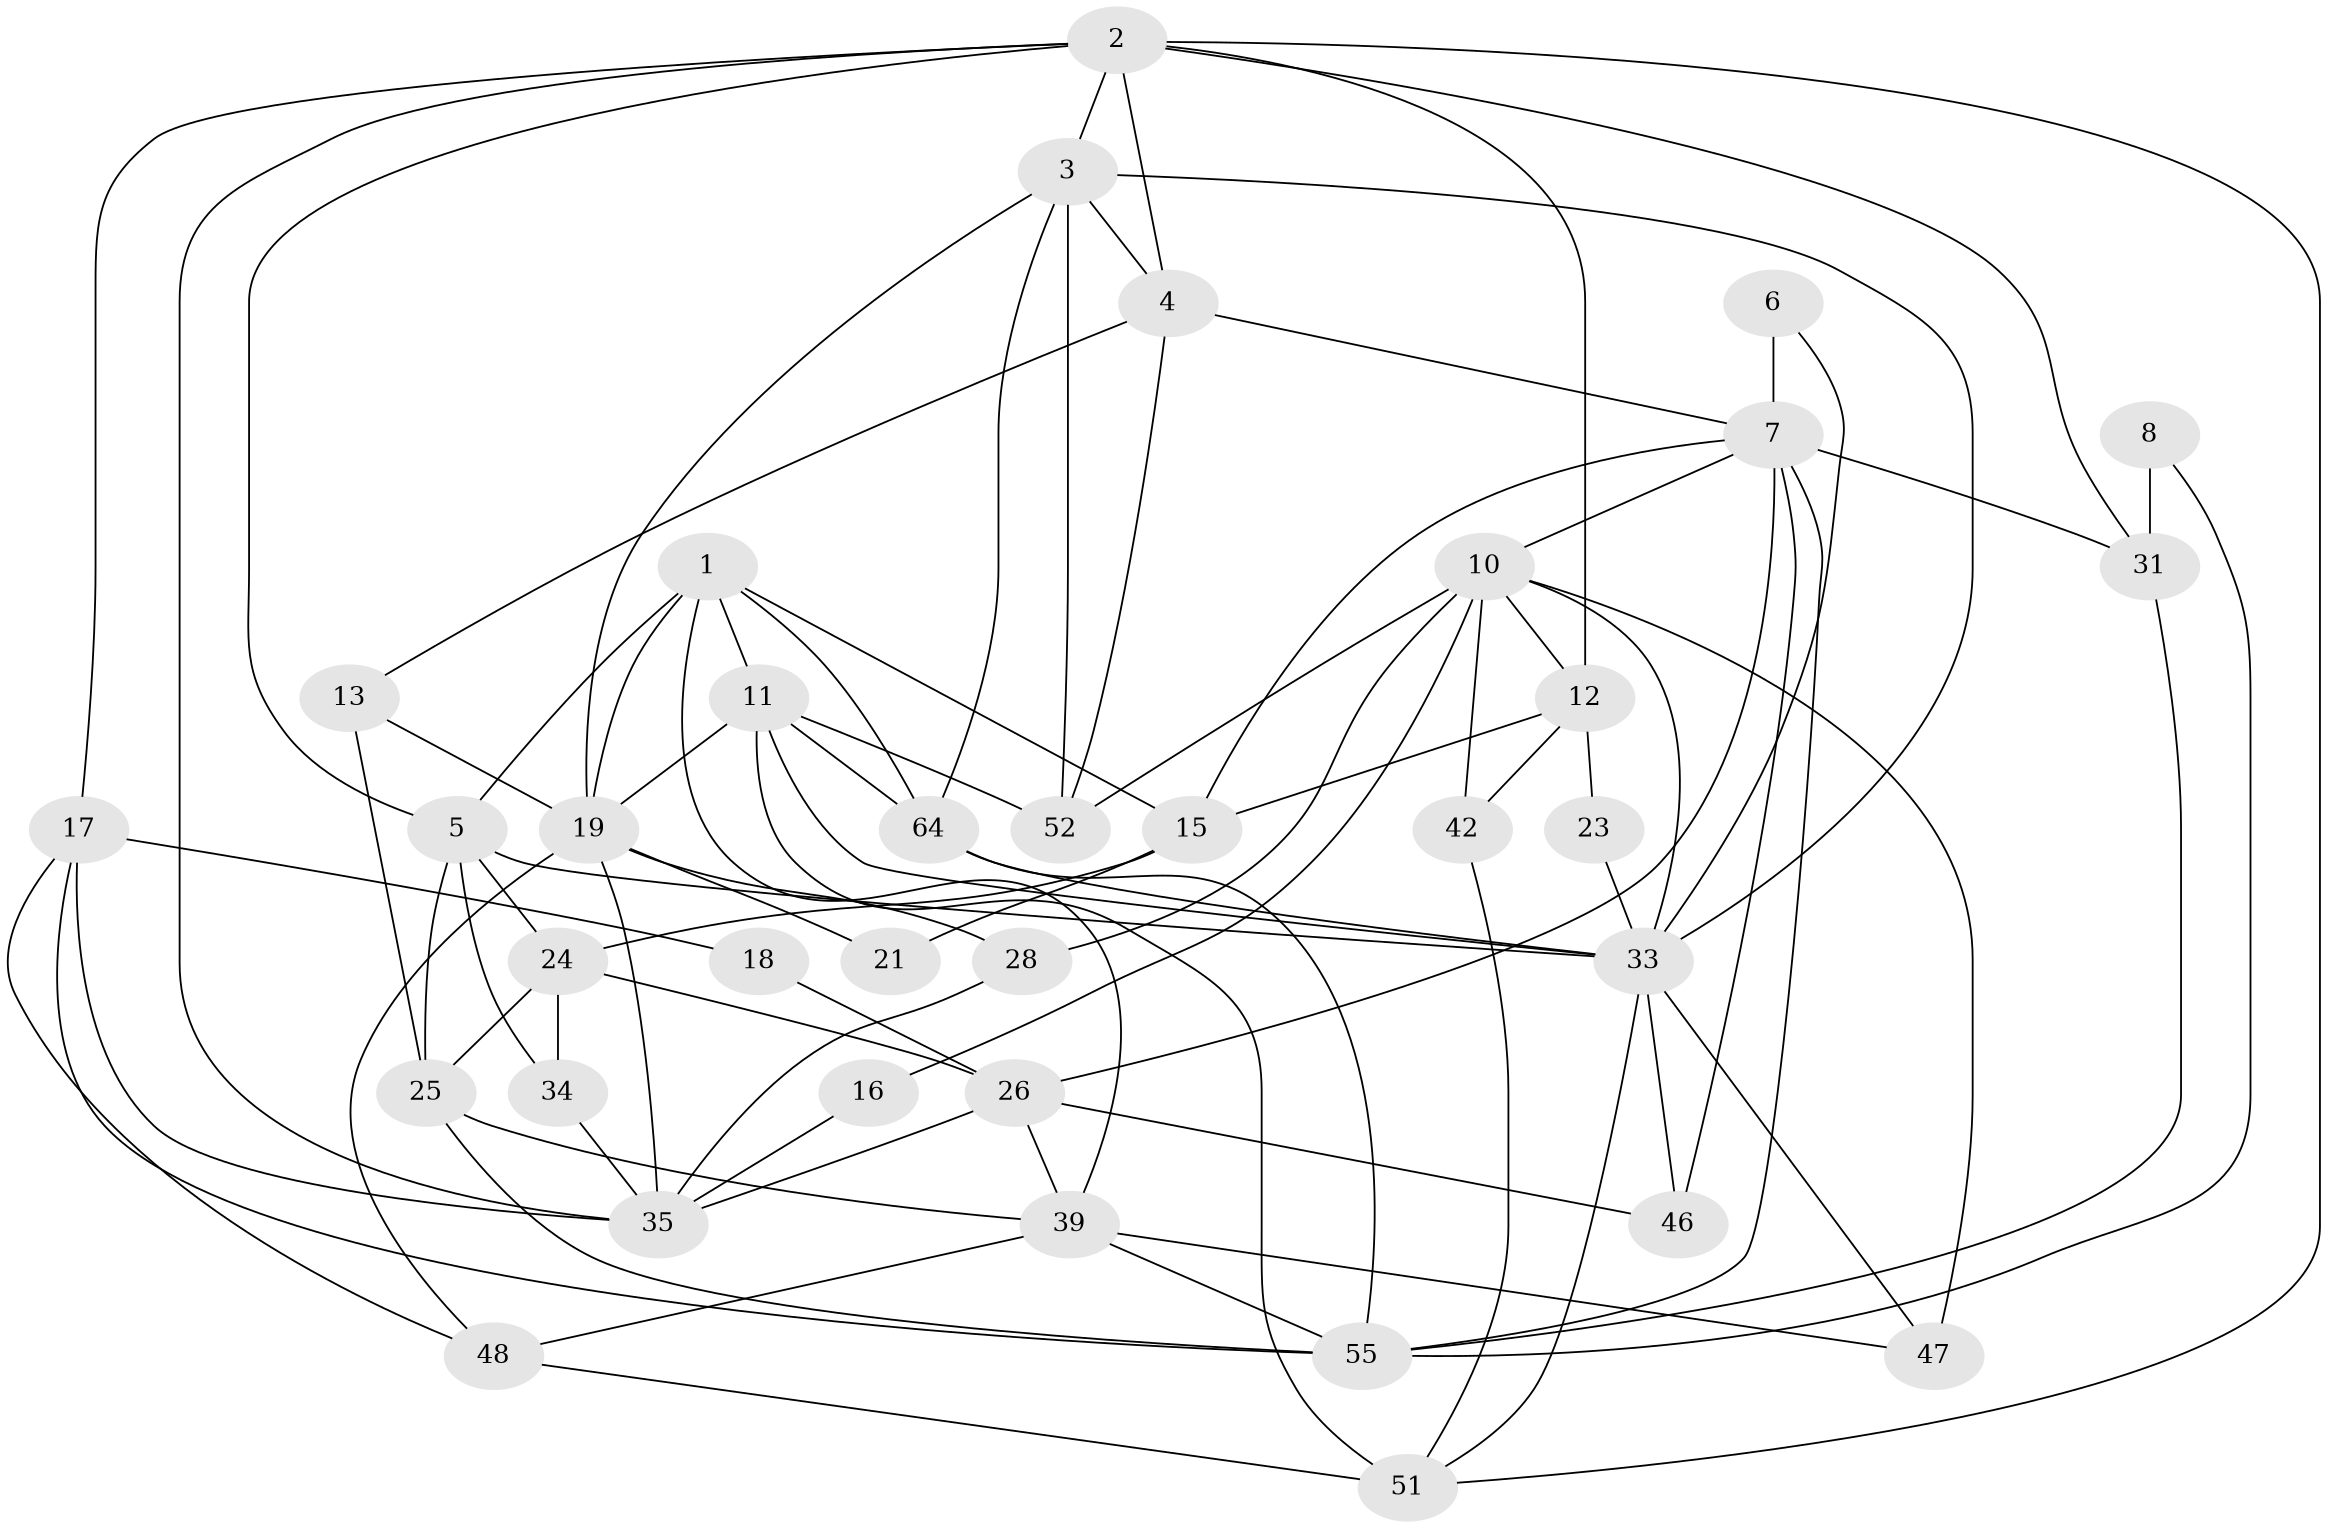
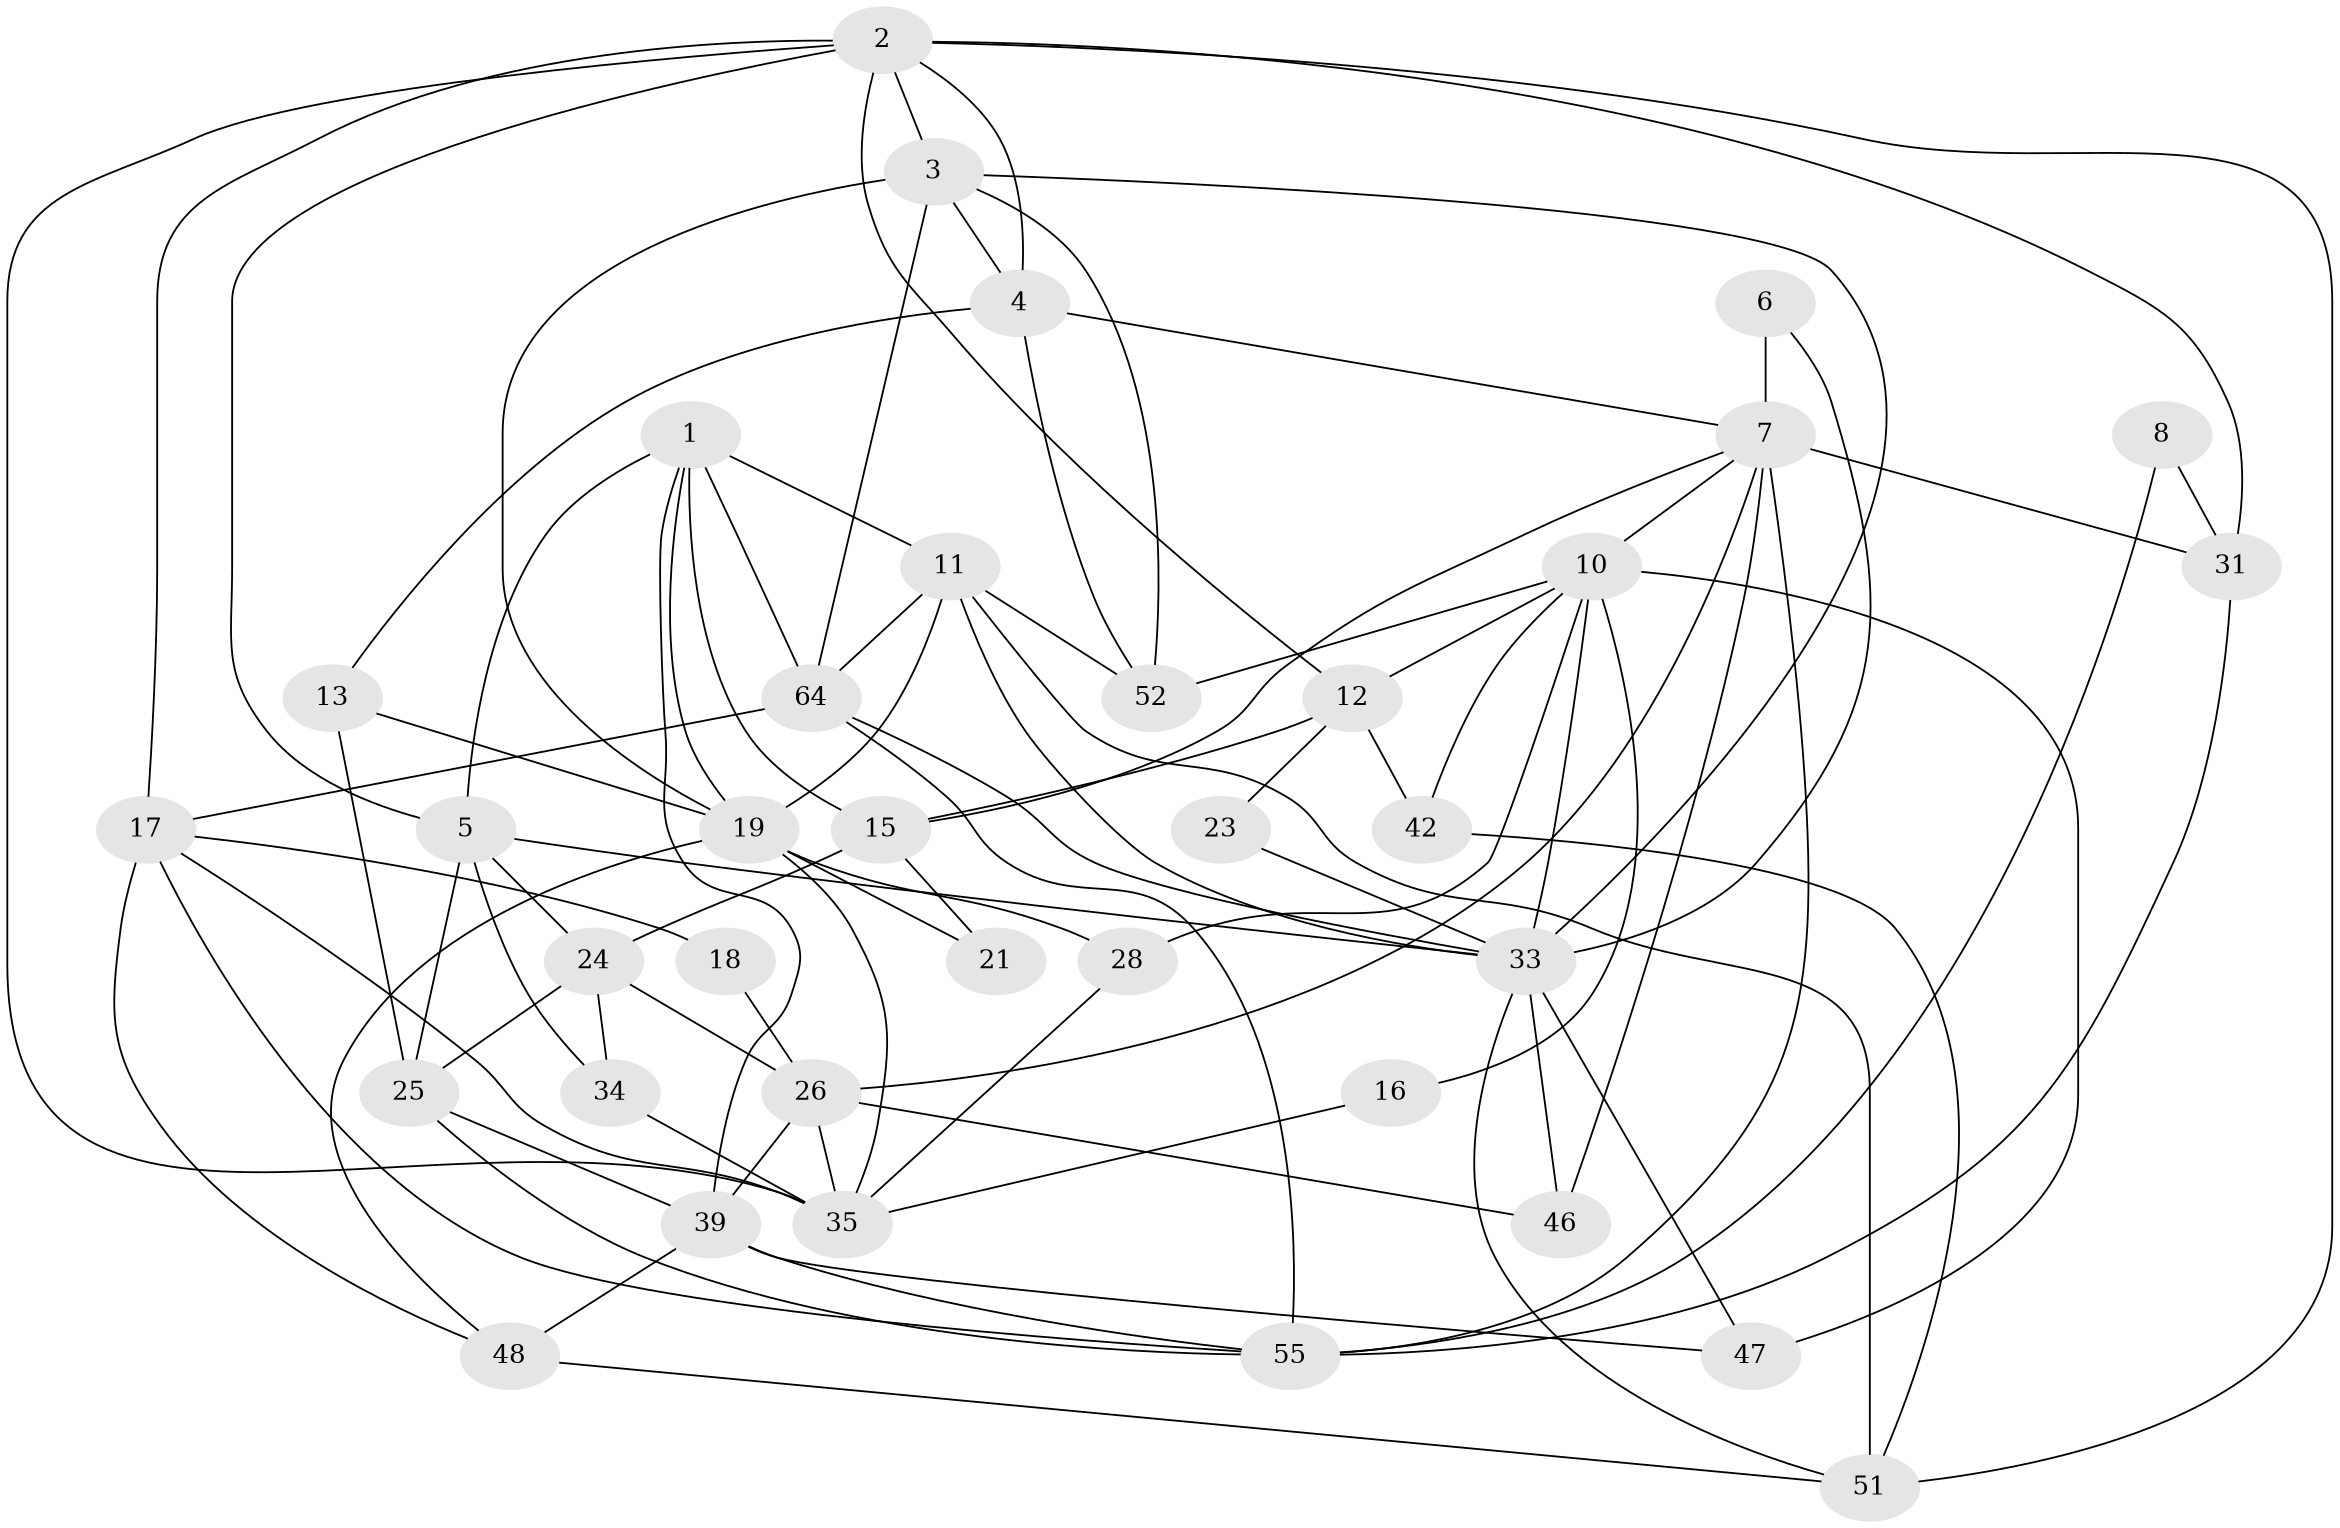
none -> (493, 761)
